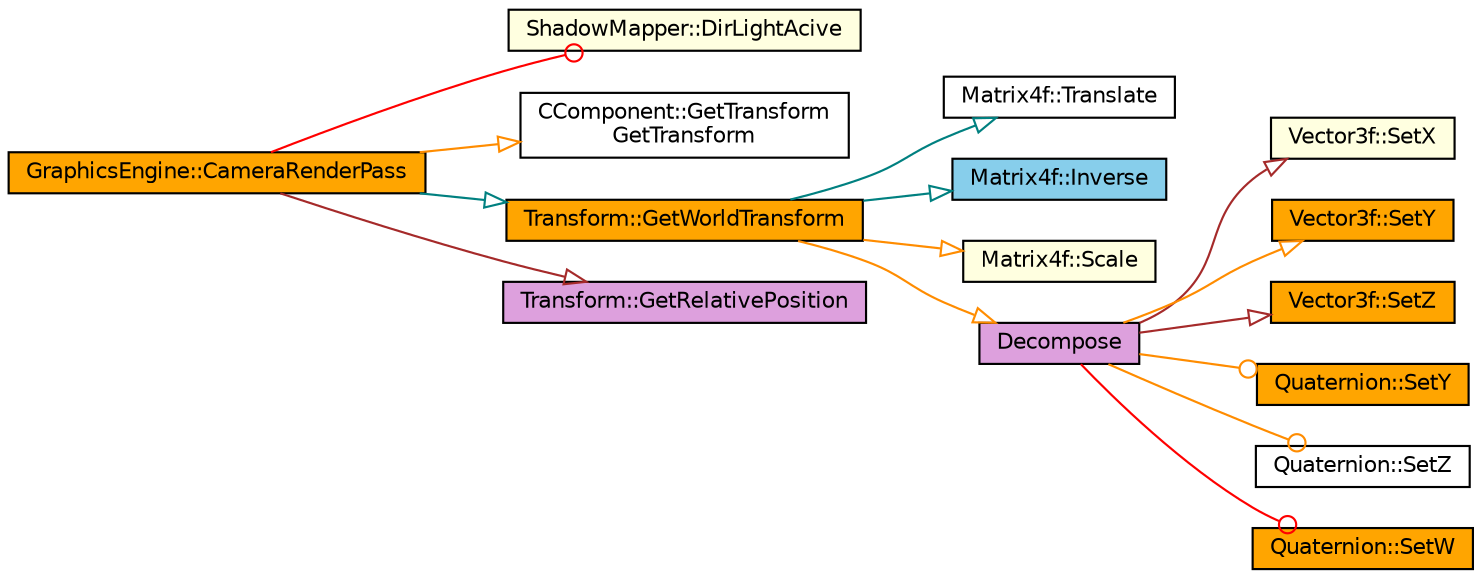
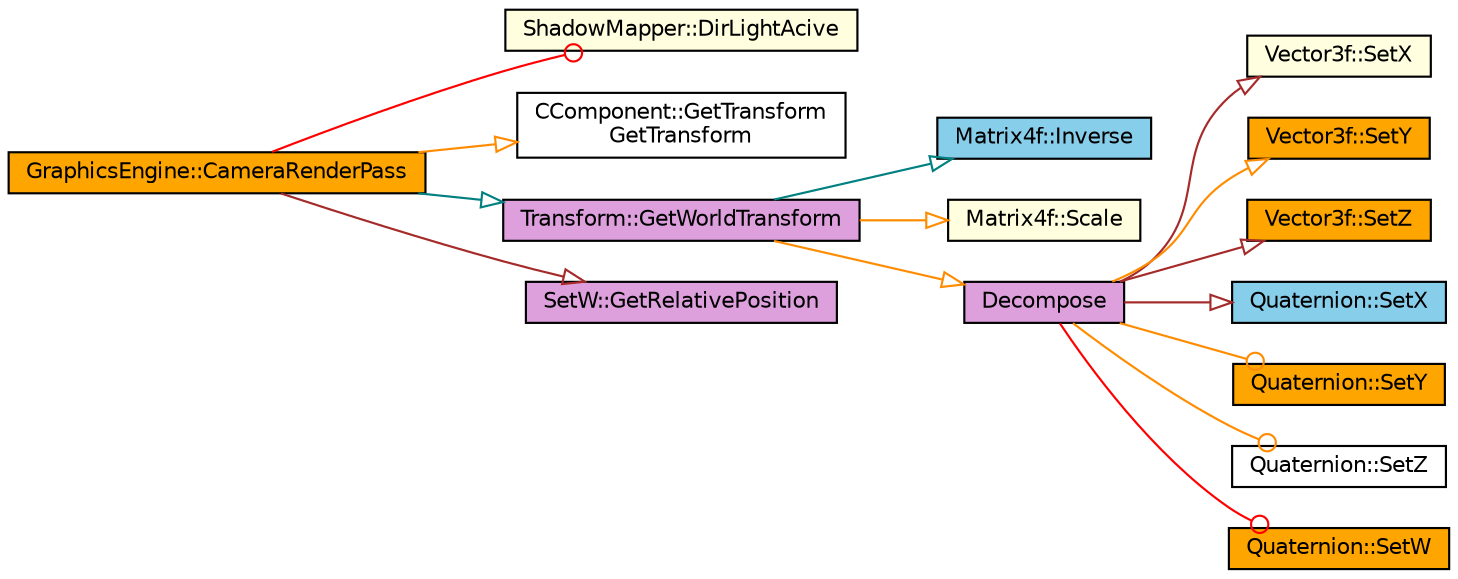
(1059, 97) -> none
(685, 220) -> (681, 220)
(685, 302) -> (681, 302)
none -> (1339, 302)
